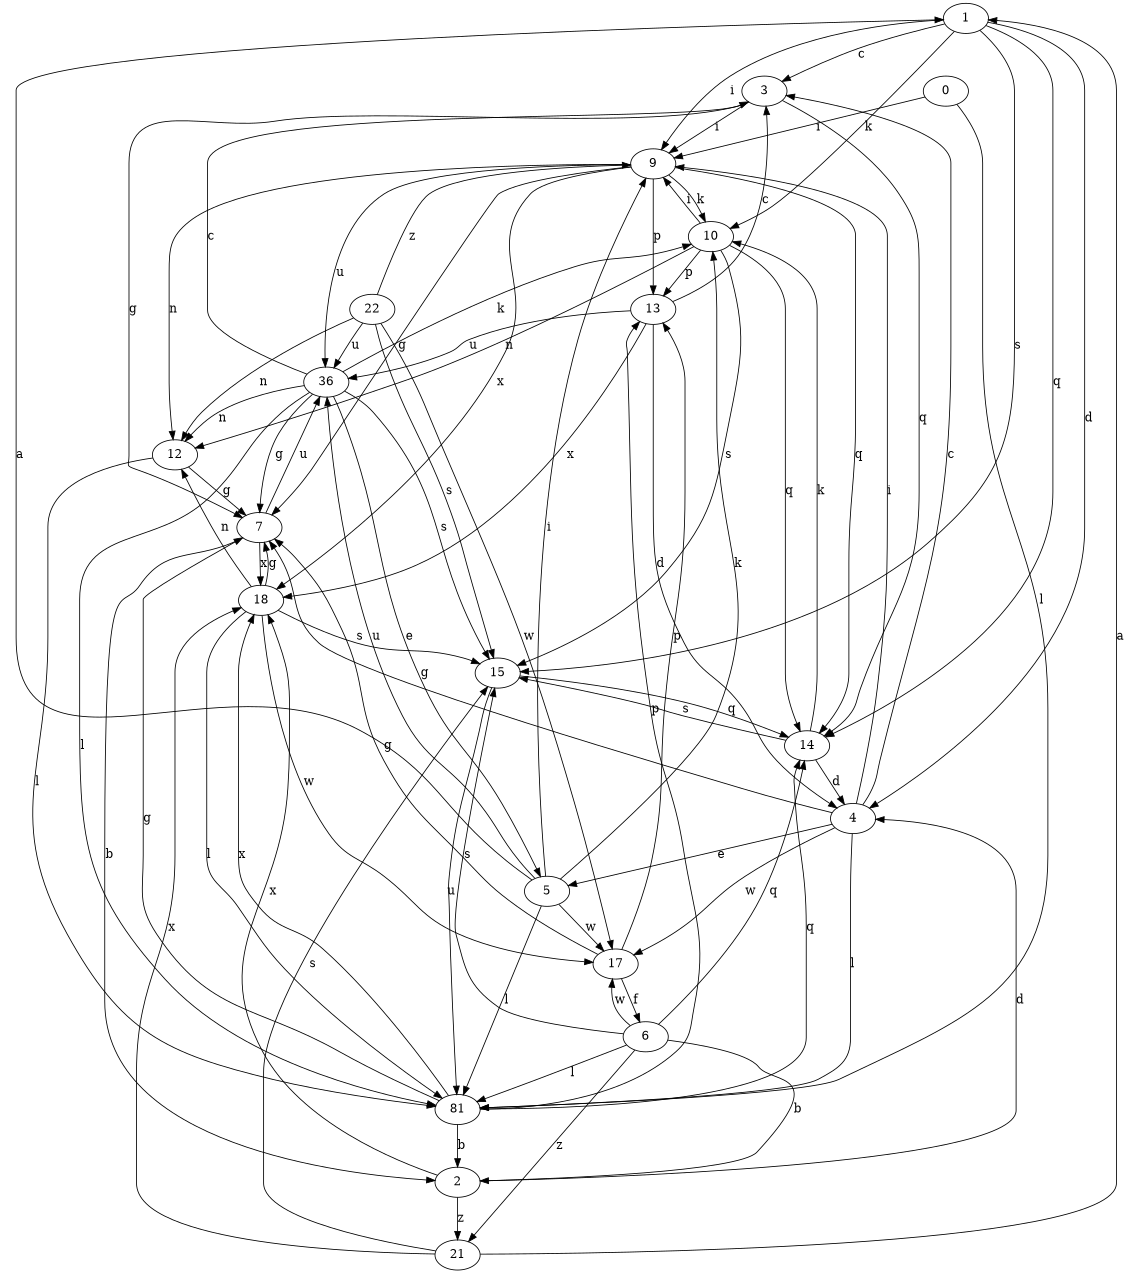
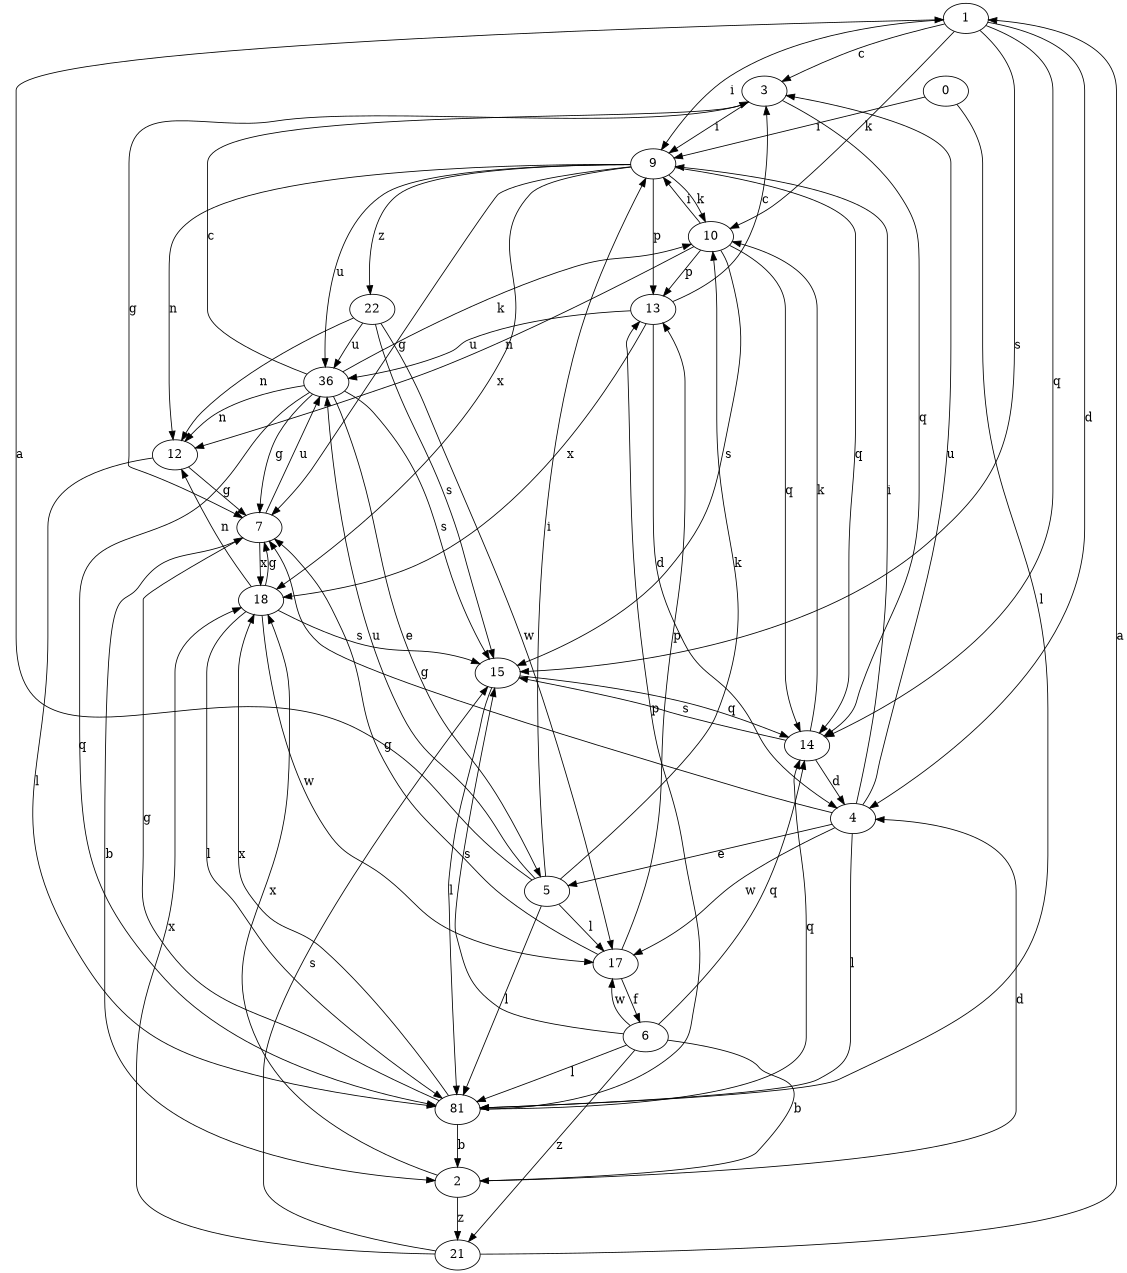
(468, 180) -> (407, 190)
(951, 455) -> (951, 455)
(83, 746) -> (83, 746)
(451, 891) -> (451, 891)
(591, 928) -> (591, 928)
